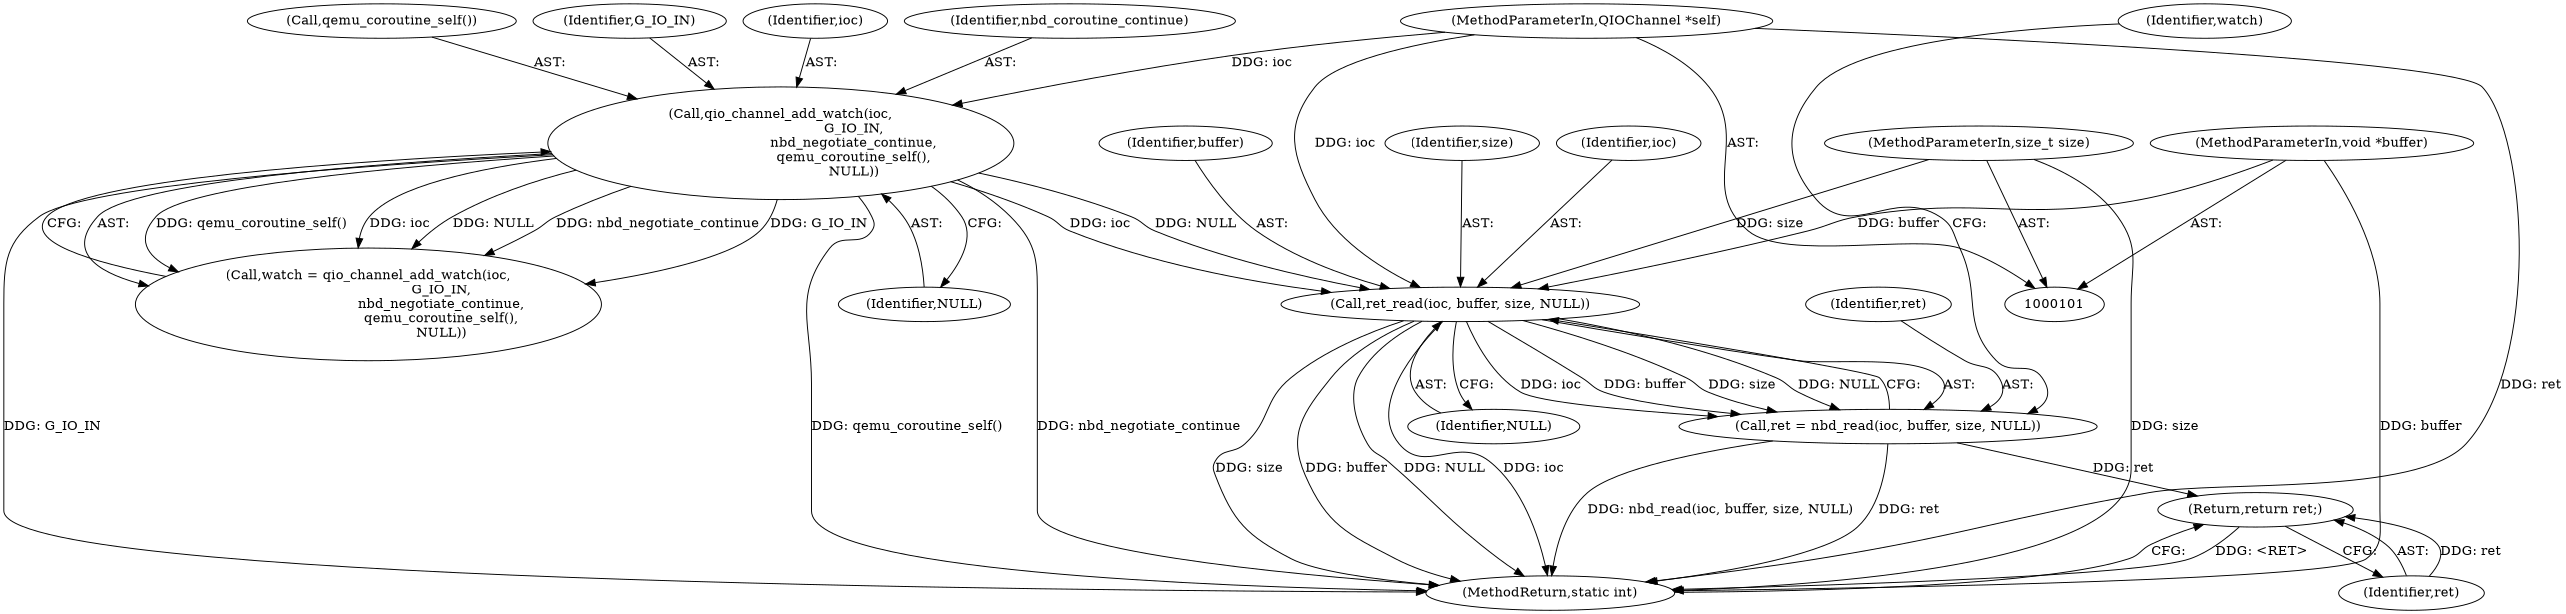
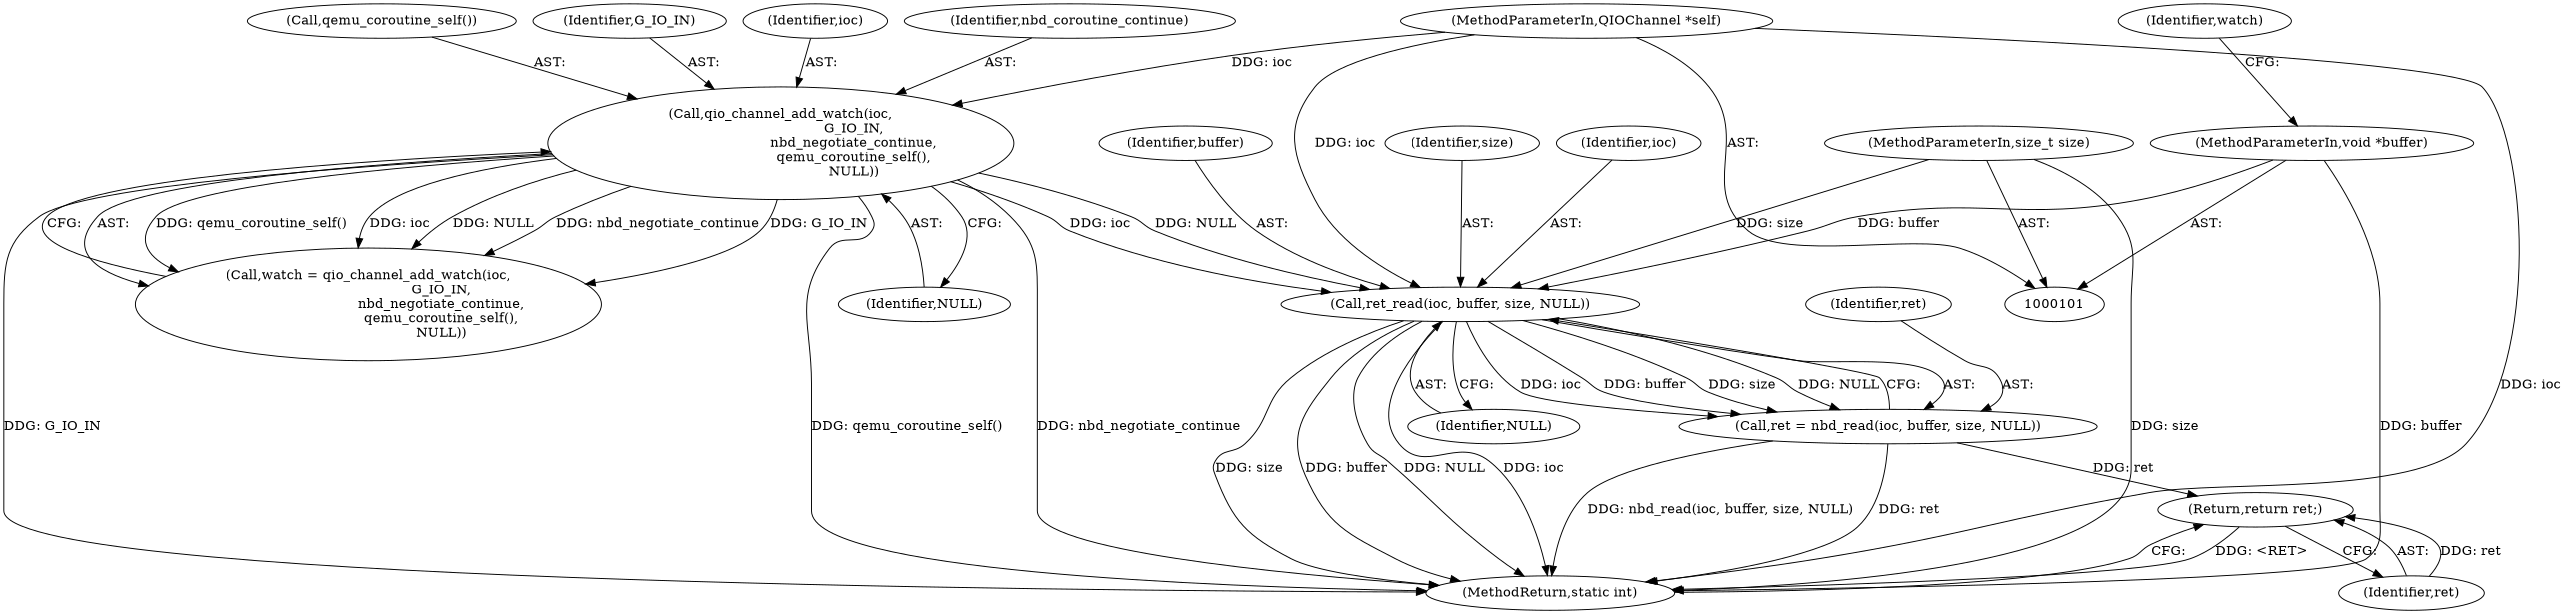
(1799, 174) -> (2255, 78)
(2531, 385) -> (2531, 385)
